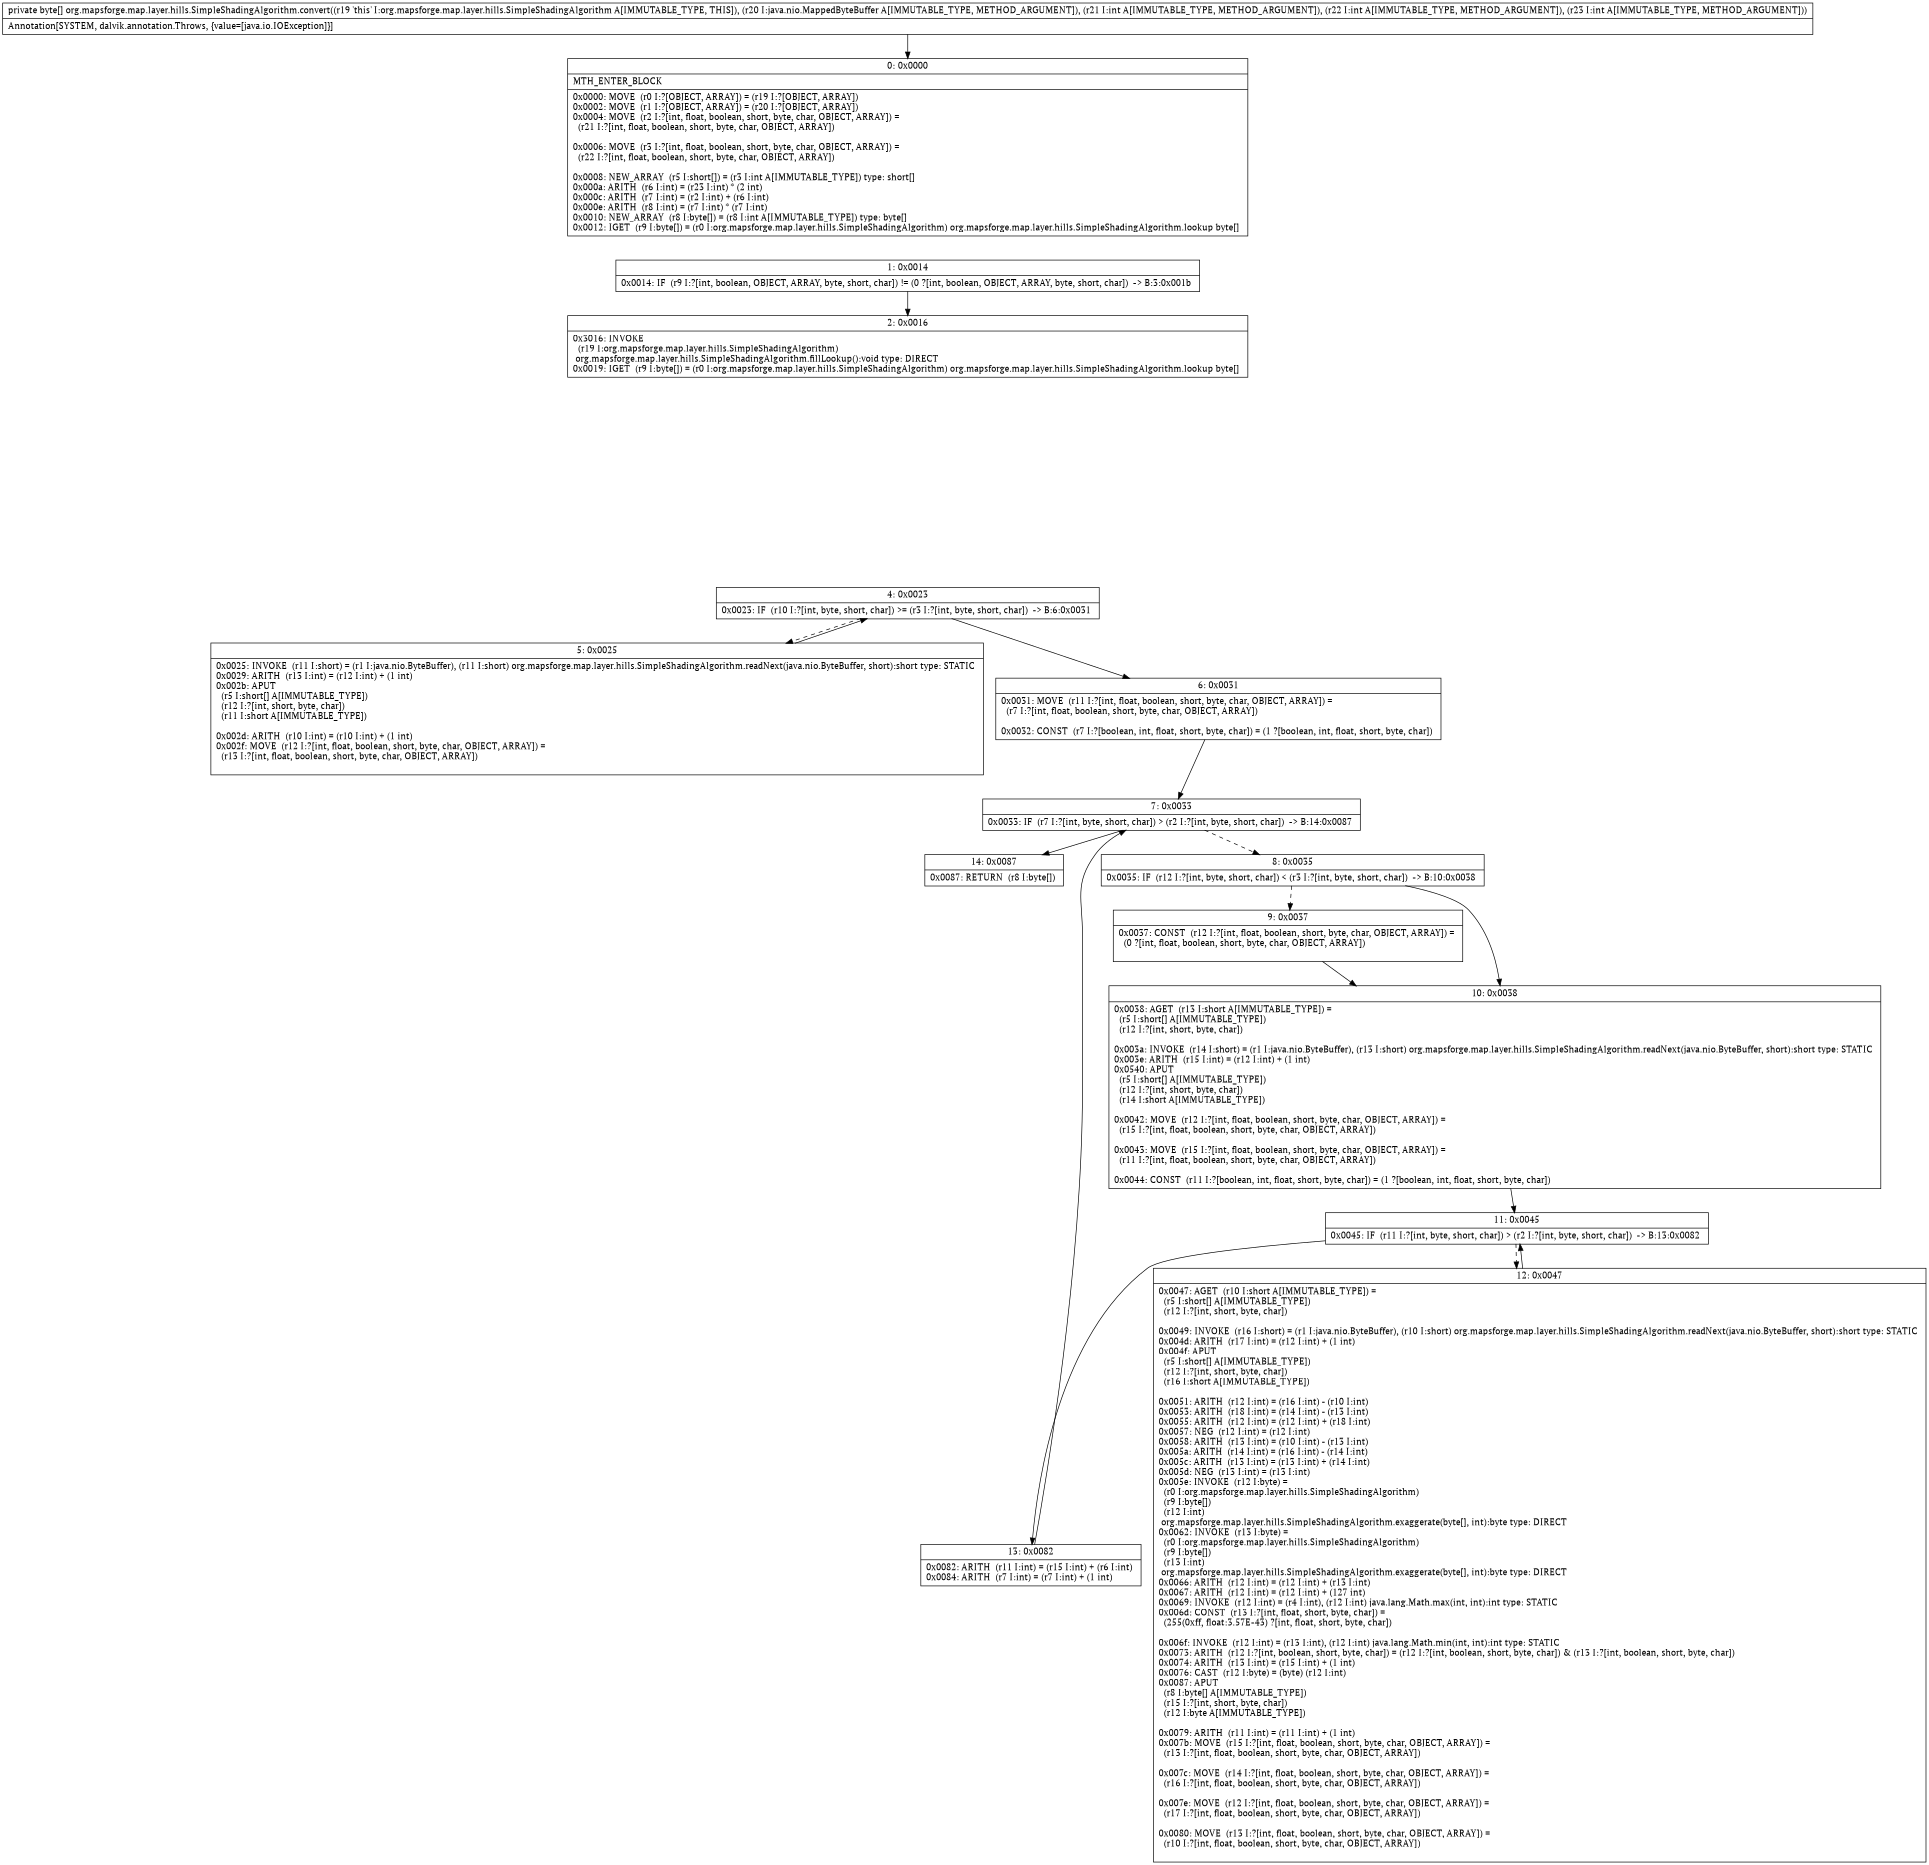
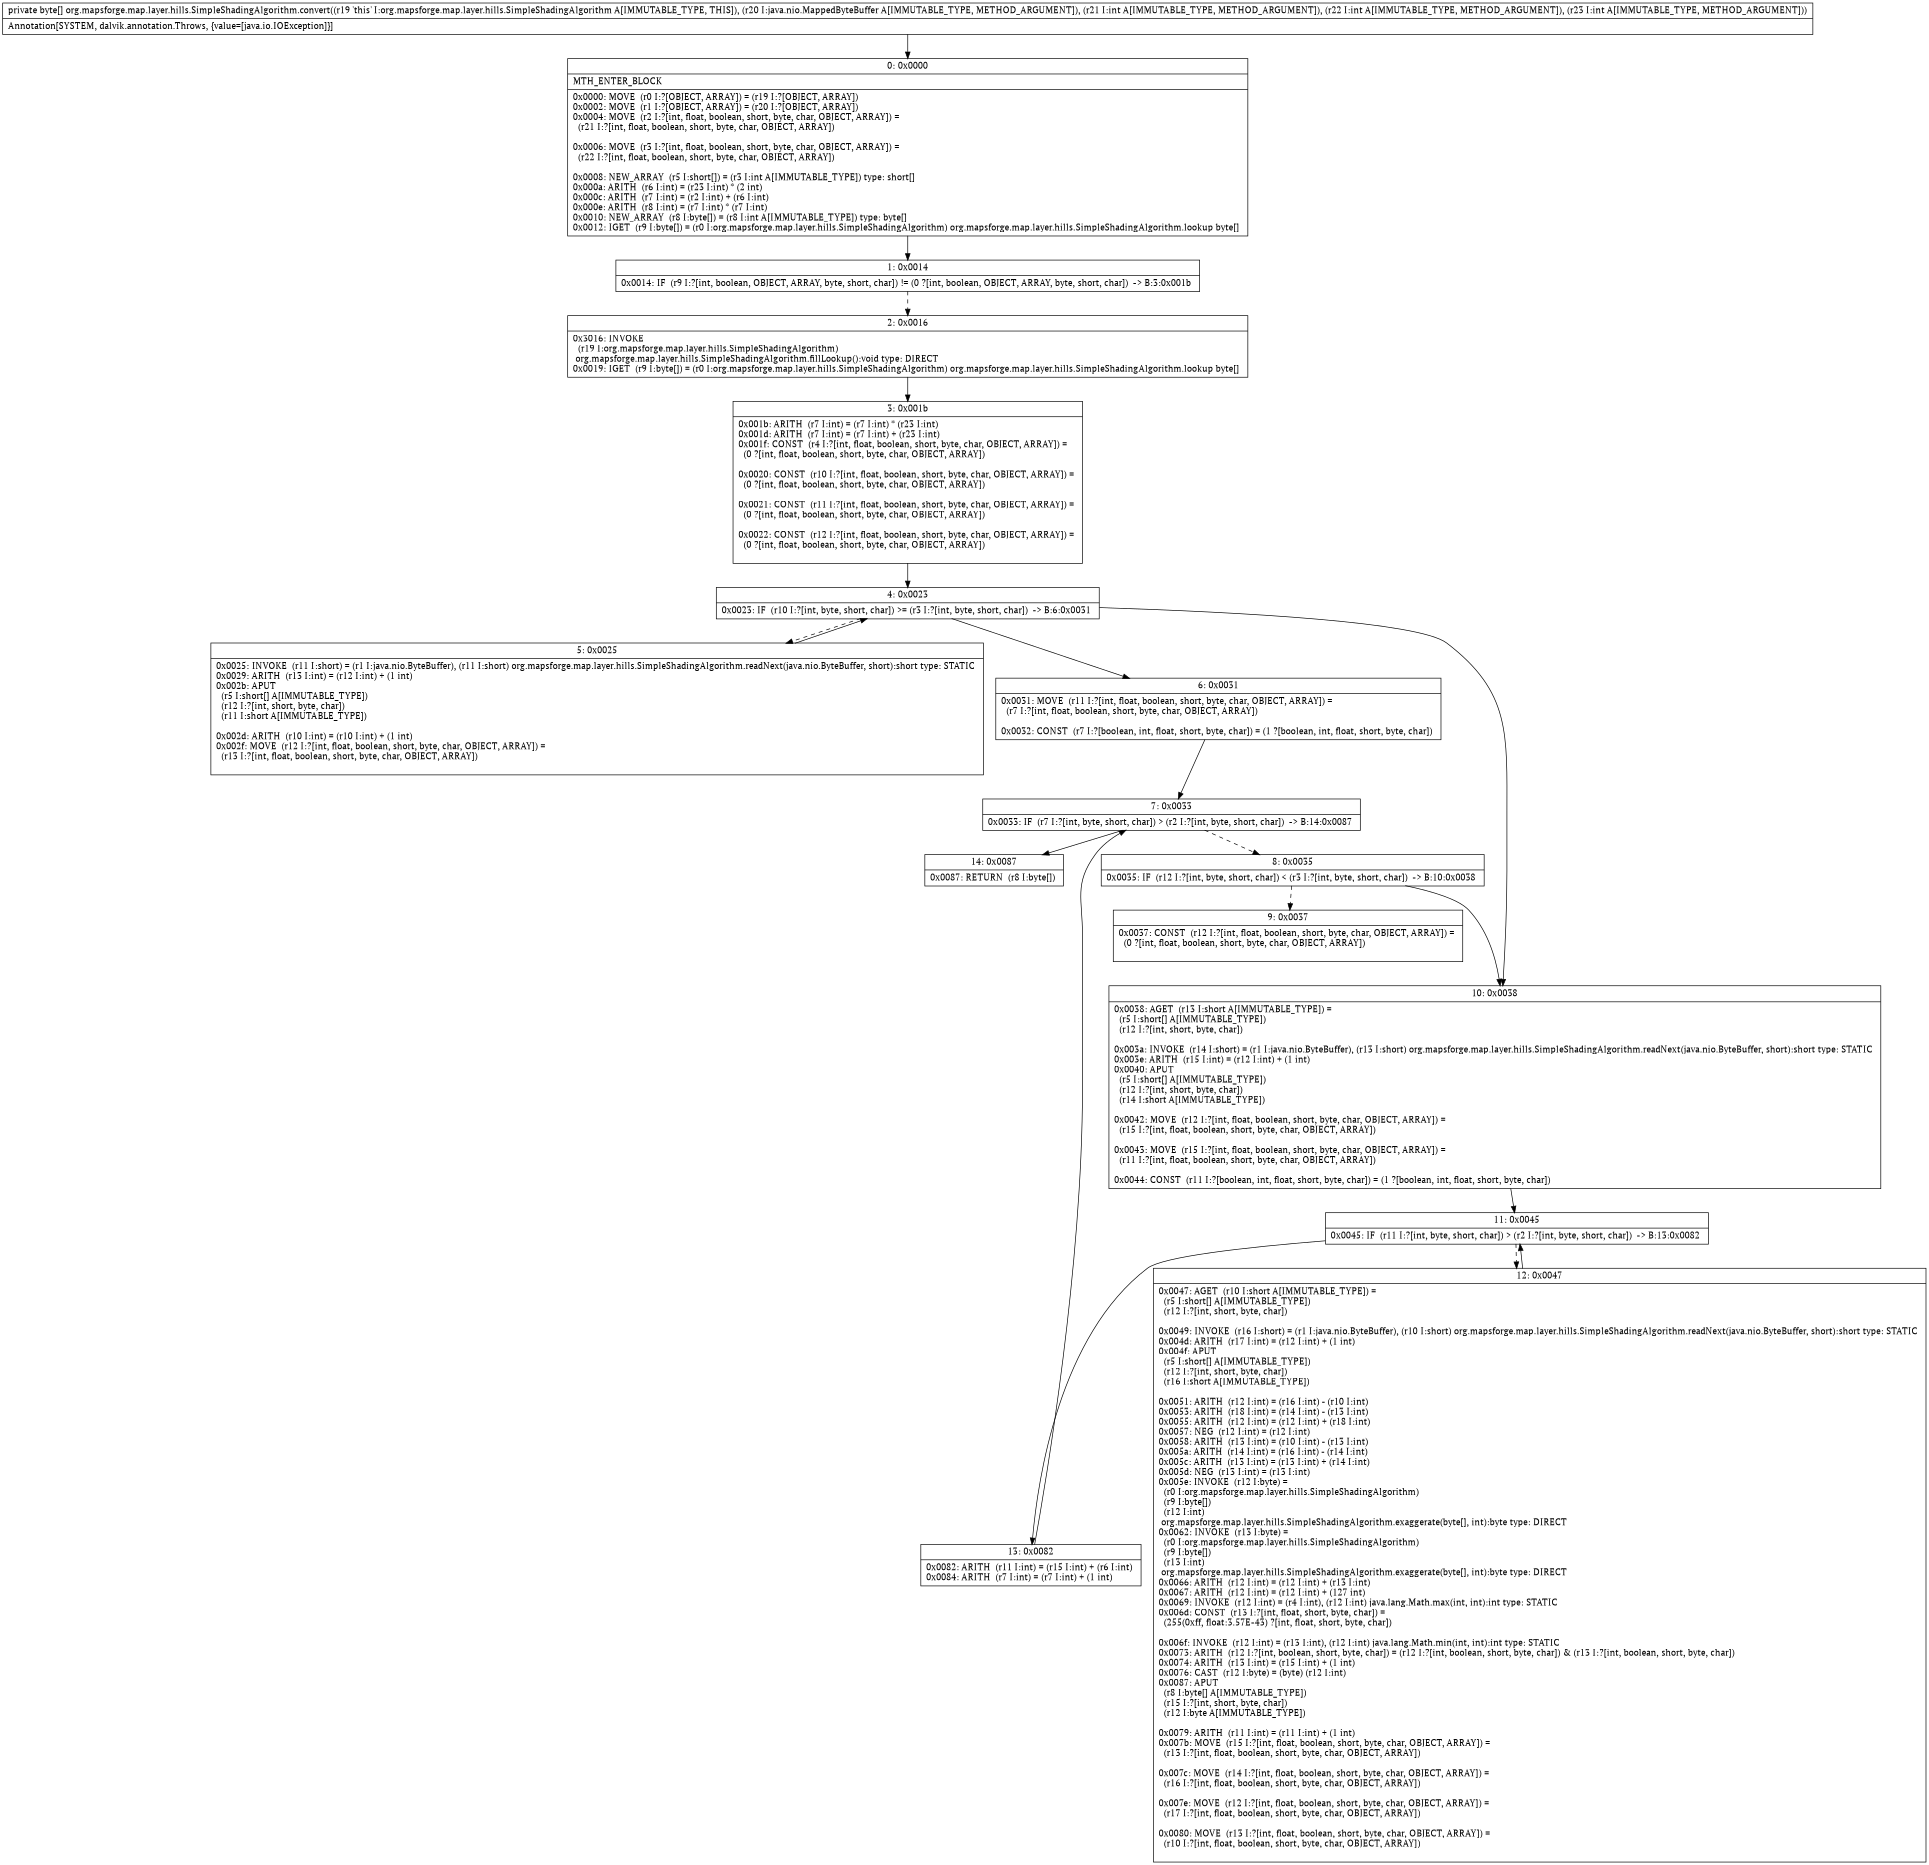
none -> (908, 245)
(908, 300) -> (908, 300)
none -> (908, 482)
(1337, 972) -> (1449, 645)
(1147, 1070) -> (1147, 1070)
